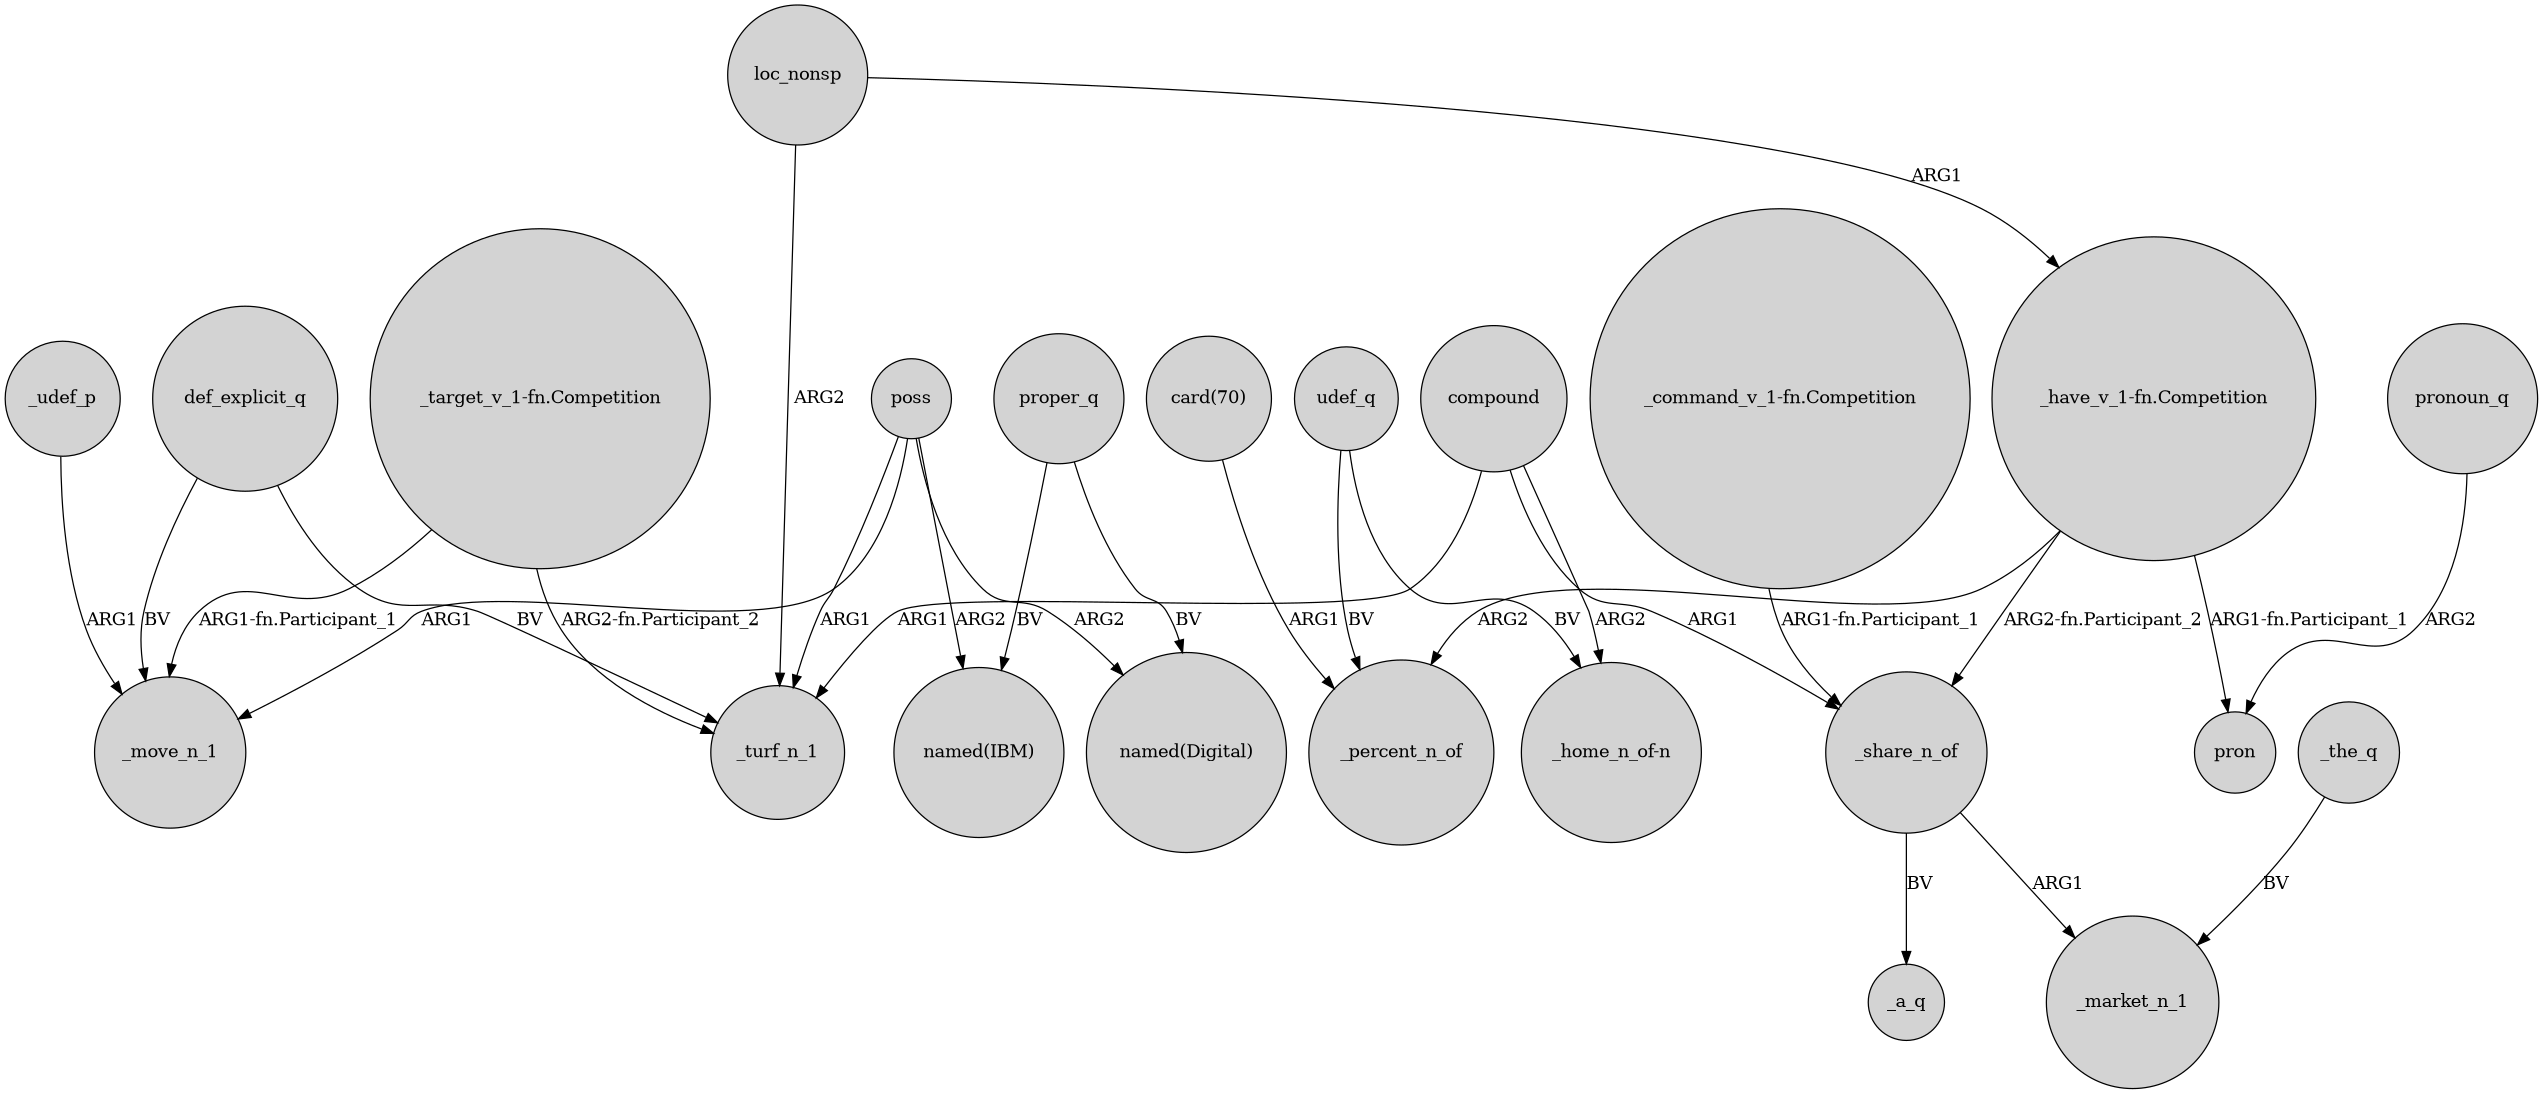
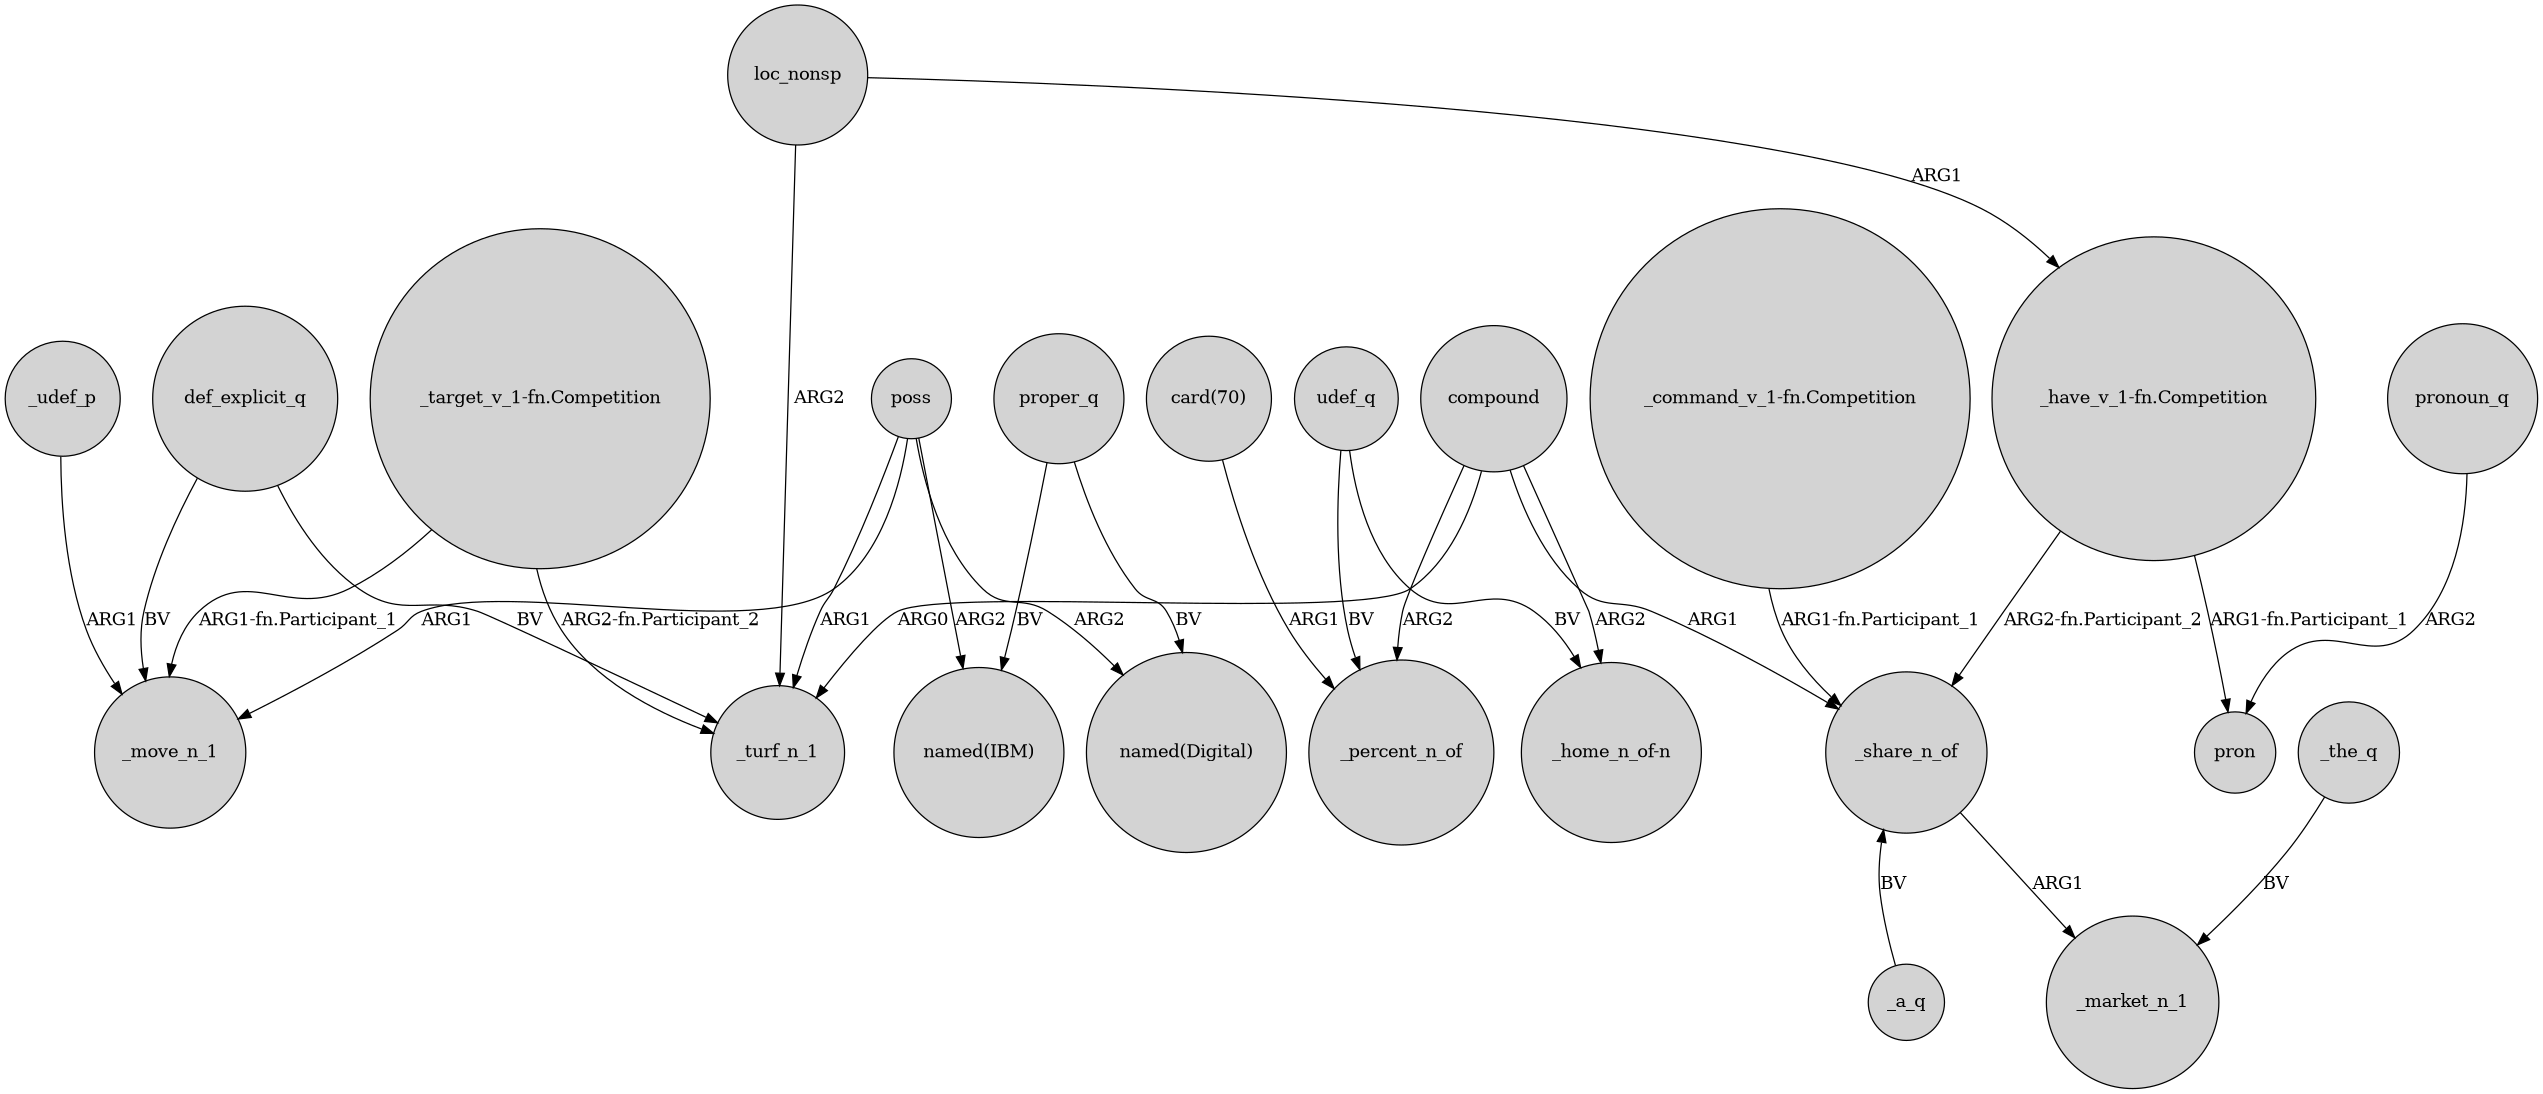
(1749, 597) -> (1425, 555)
(923, 621) -> (923, 621)
(1906, 892) -> (1882, 905)
